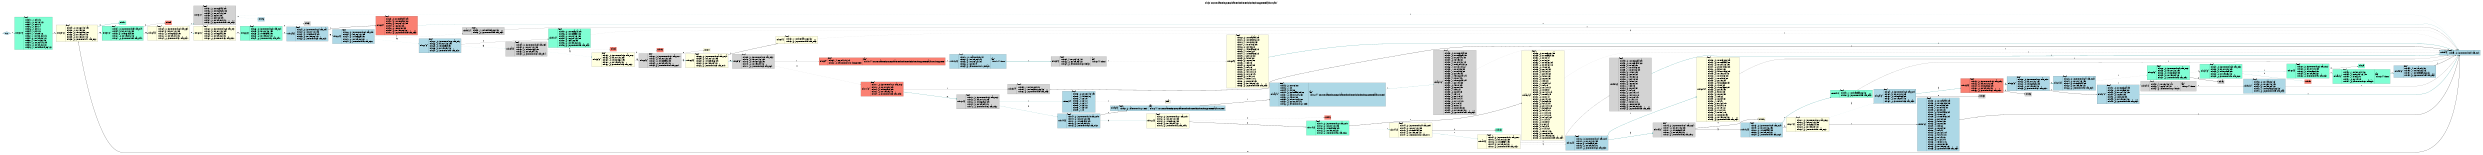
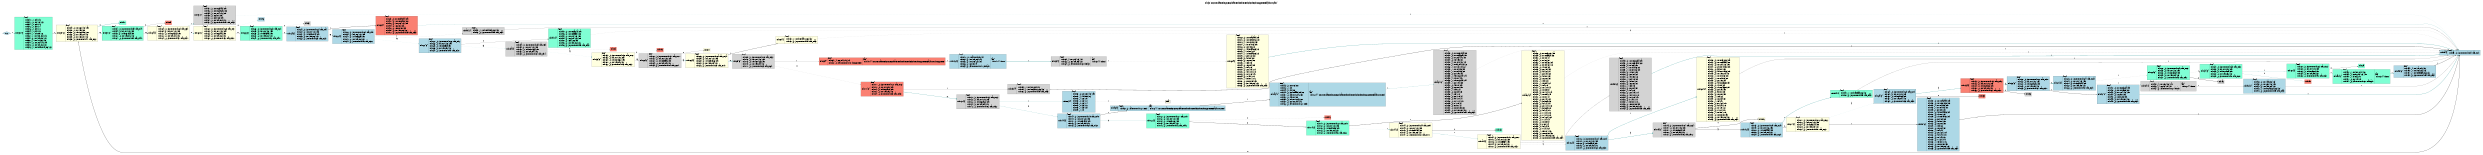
(247, 18) -> (247, 24)
(1982, 96) -> (1982, 96)
(1168, 121) -> (1168, 121)
